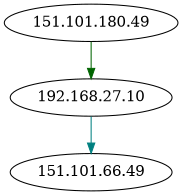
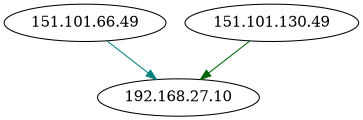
(91, 23) -> (272, 23)
(91, 130) -> (128, 57)
